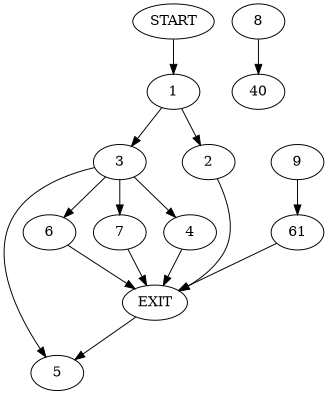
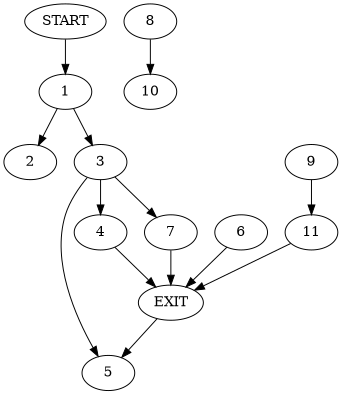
(258, 92) -> (150, 92)
(88, 194) -> none
(297, 232) -> (311, 232)
(229, 240) -> none
